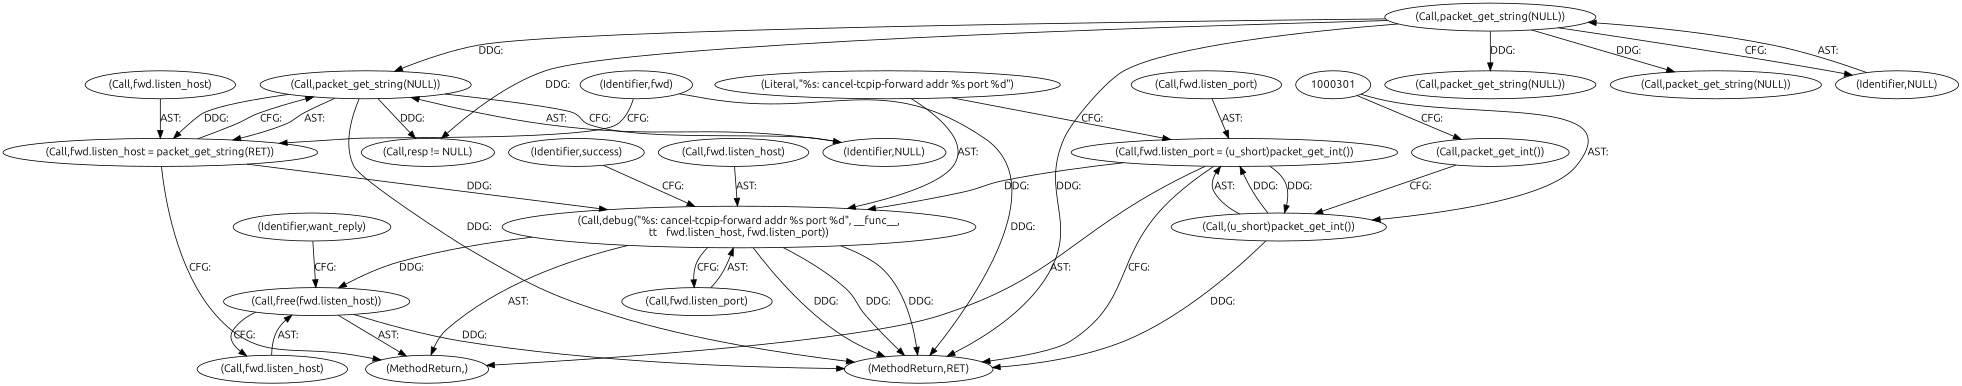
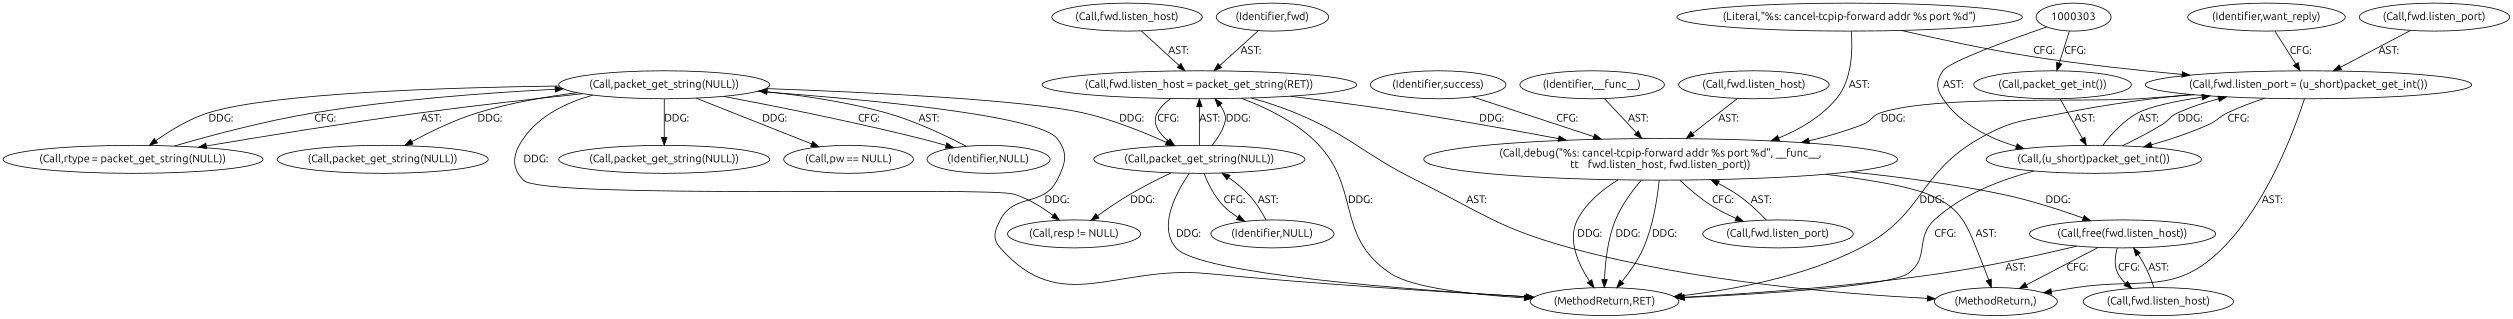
(1333, 85) -> (2074, 17)
none -> (1592, 85)
(639, 119) -> (1253, 51)
(952, 120) -> (1357, 234)
none -> (133, 159)
none -> (849, 159)
(1301, 186) -> (2240, 119)
(1422, 186) -> (2086, 119)
(314, 260) -> (2285, 48)
(202, 268) -> (1478, 200)
(1140, 268) -> (1934, 200)
(1224, 302) -> (1947, 234)
(390, 335) -> (2079, 268)
(476, 335) -> (2017, 268)
